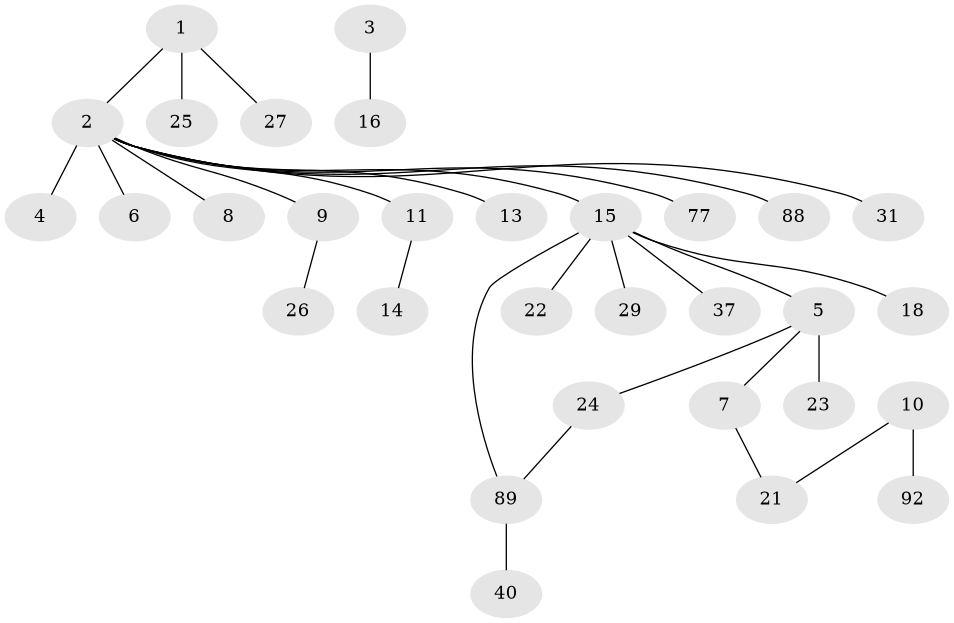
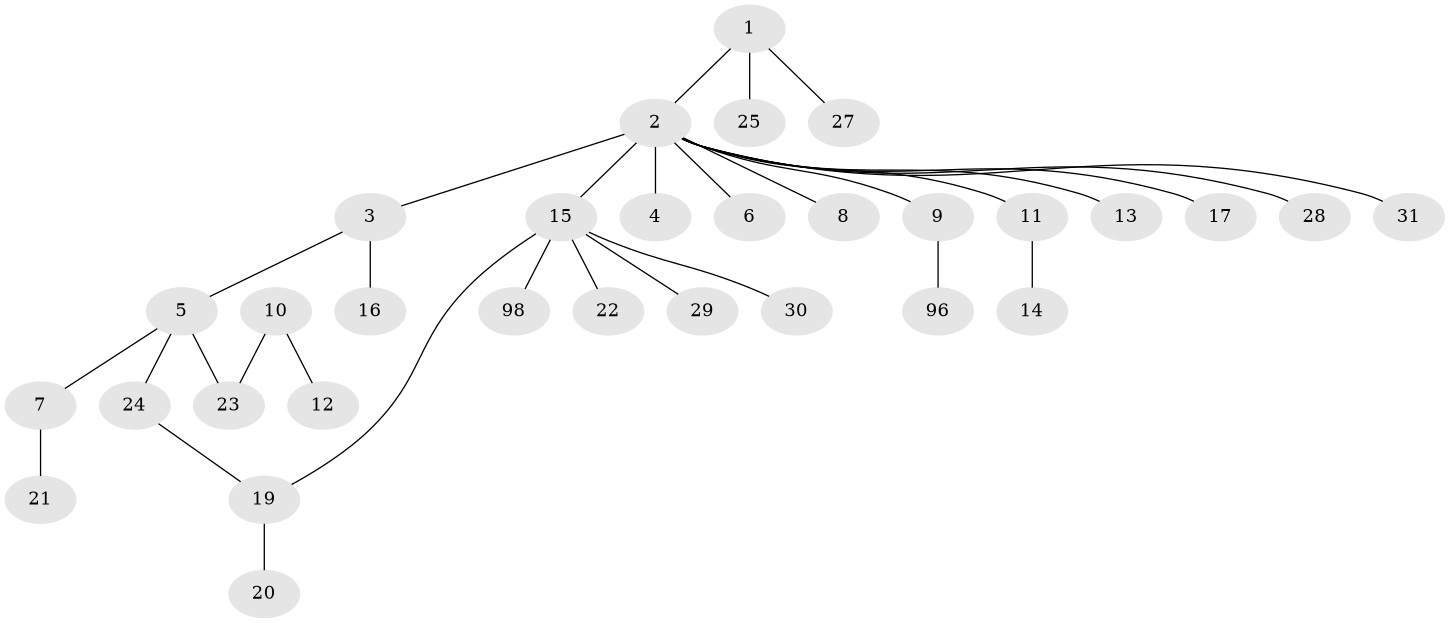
none -> (513, 170)
(700, 217) -> (1221, 217)
(794, 217) -> (1315, 217)
(716, 266) -> (276, 264)
(298, 311) -> (938, 311)
(725, 311) -> (797, 311)
(913, 311) -> (514, 311)
(842, 453) -> (252, 359)
(506, 500) -> (264, 500)
(913, 500) -> (323, 406)
(506, 594) -> (264, 594)
